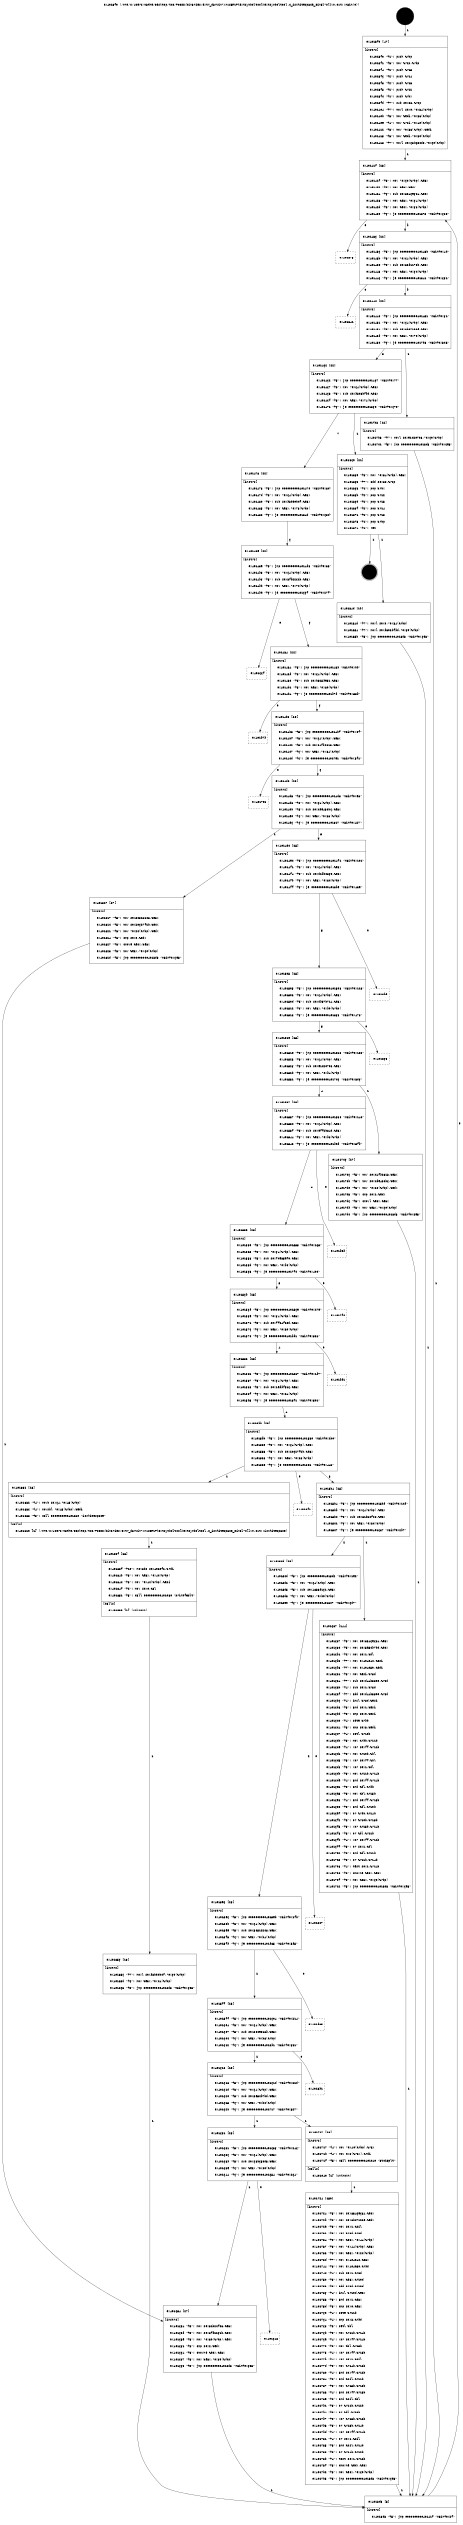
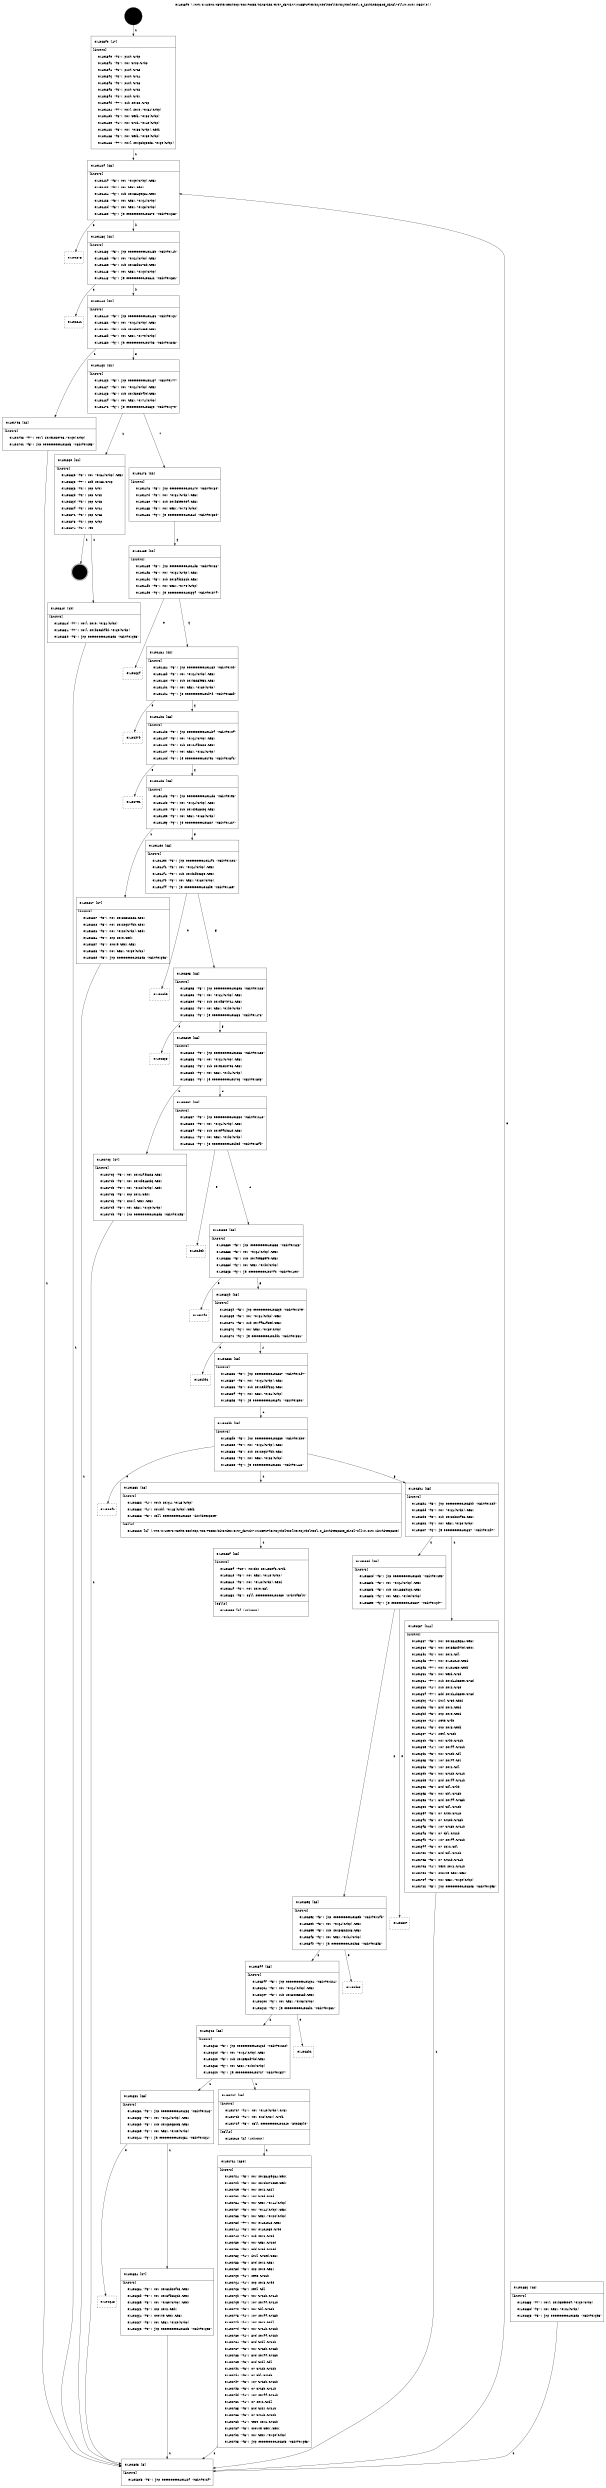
(3, 1647) -> (81, 1722)
(149, 1784) -> none
